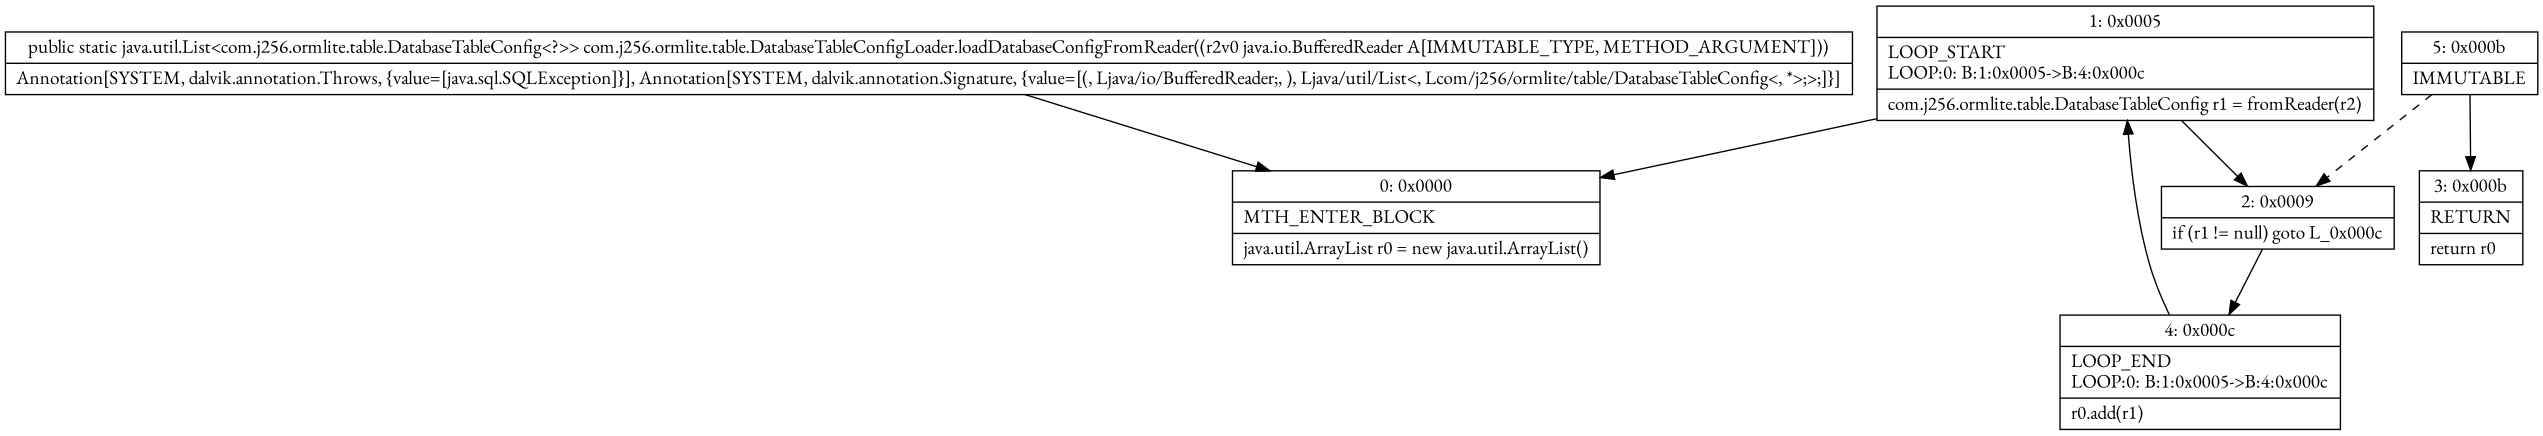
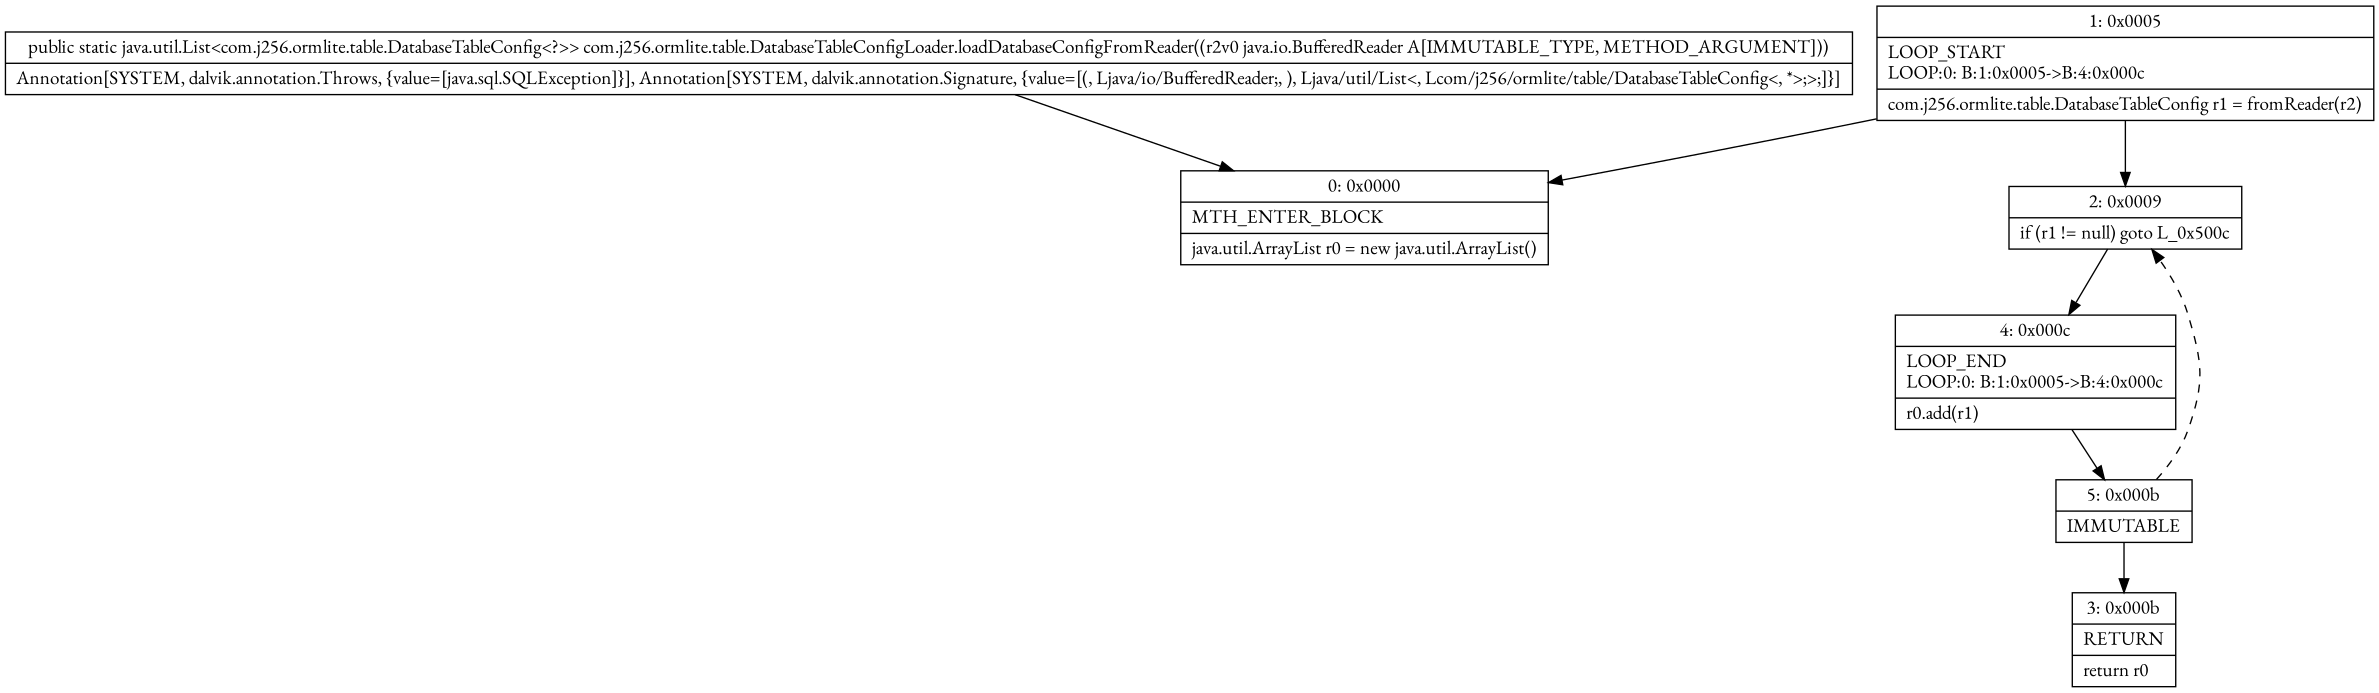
(2141, 227) -> (2085, 449)
(2278, 233) -> (2125, 233)
